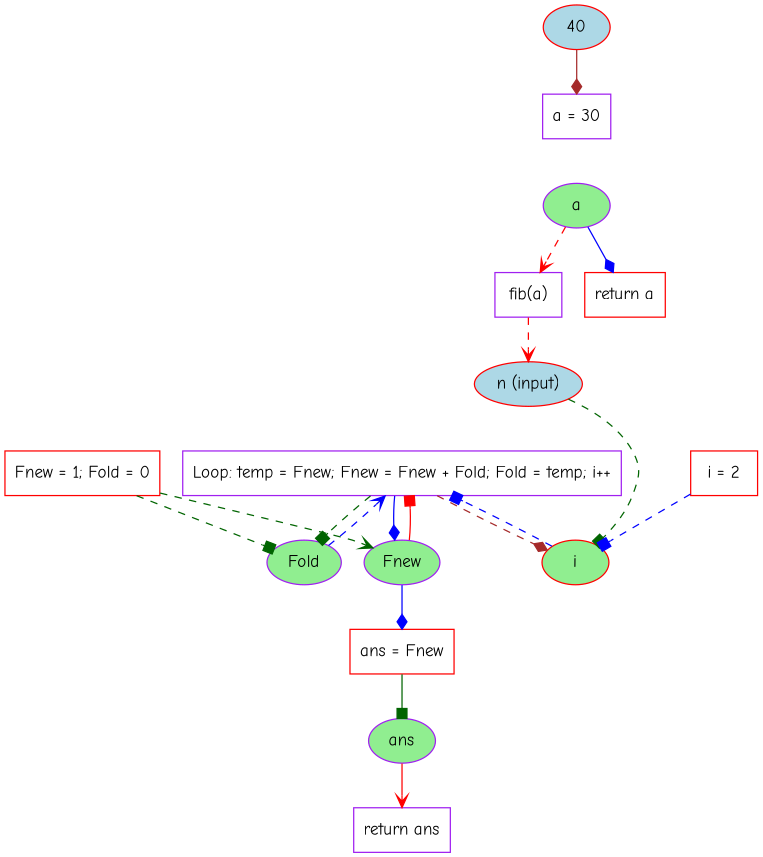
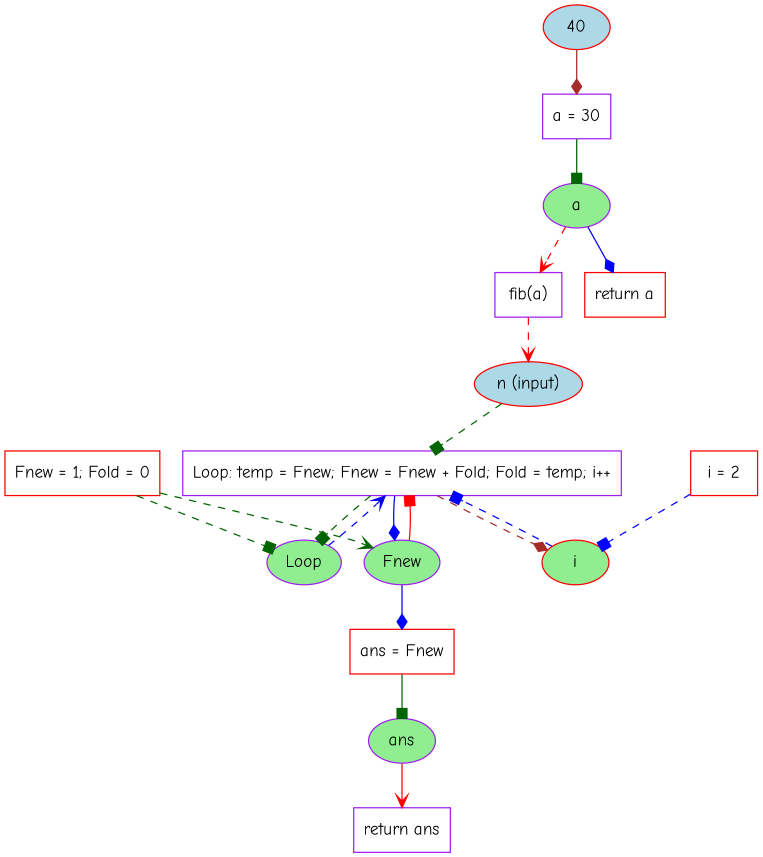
none -> (577, 155)
(635, 456) -> (472, 424)
(304, 562) -> (304, 562)
